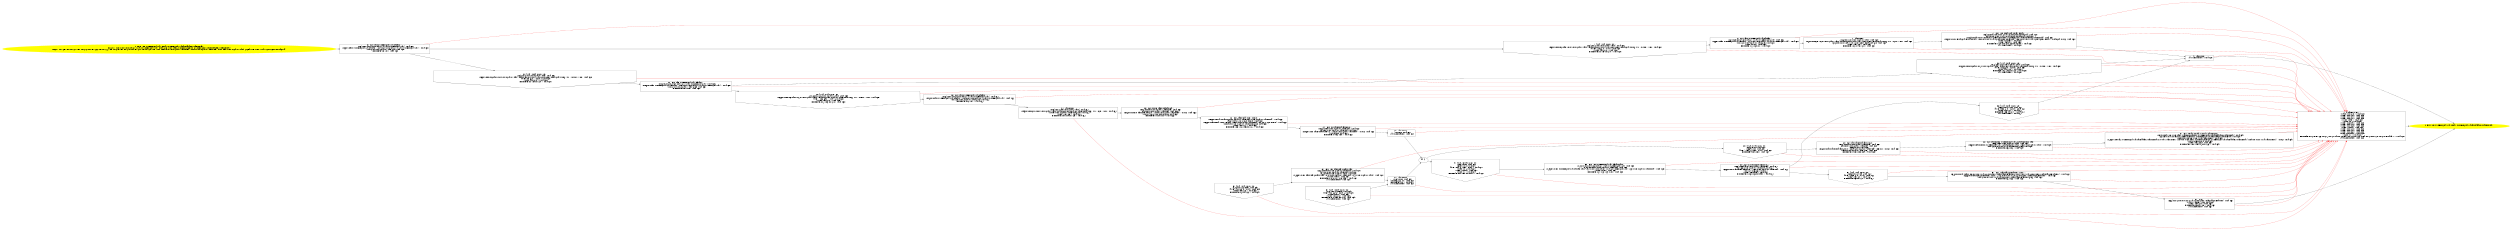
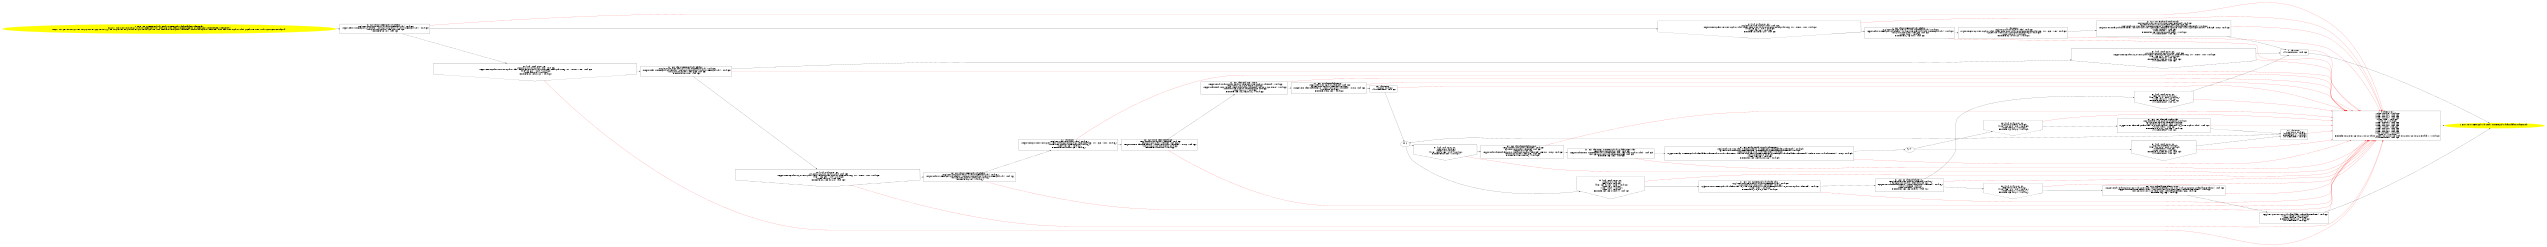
none -> (1910, 150)
